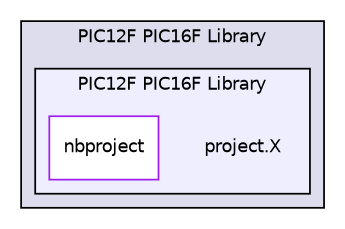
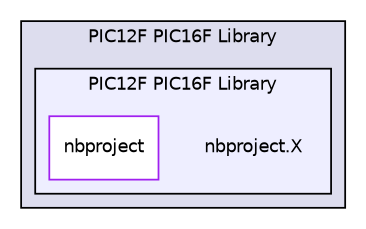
(243, 148) -> (254, 148)
